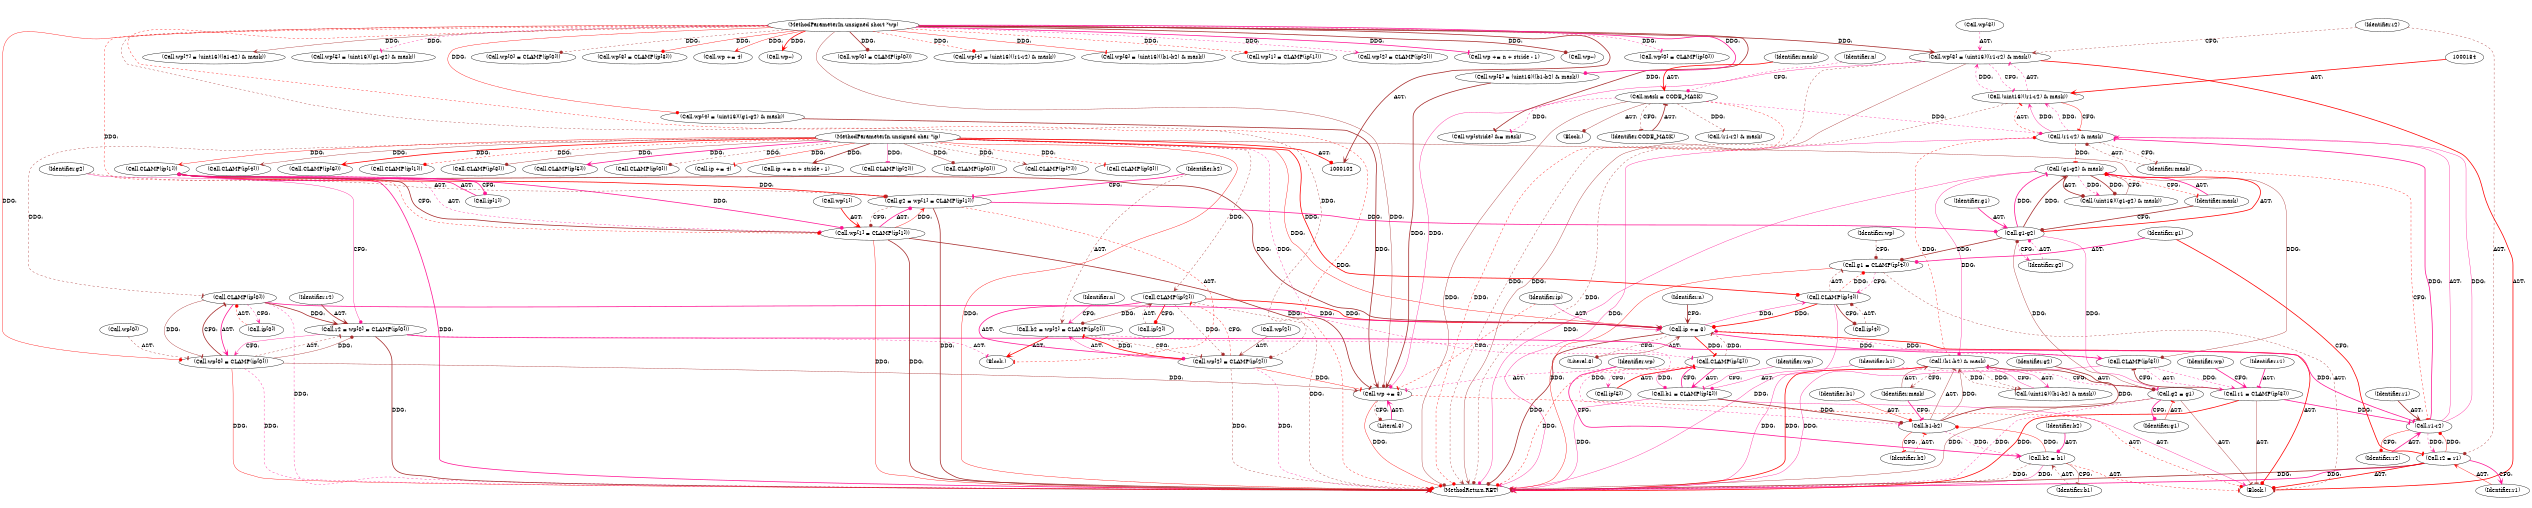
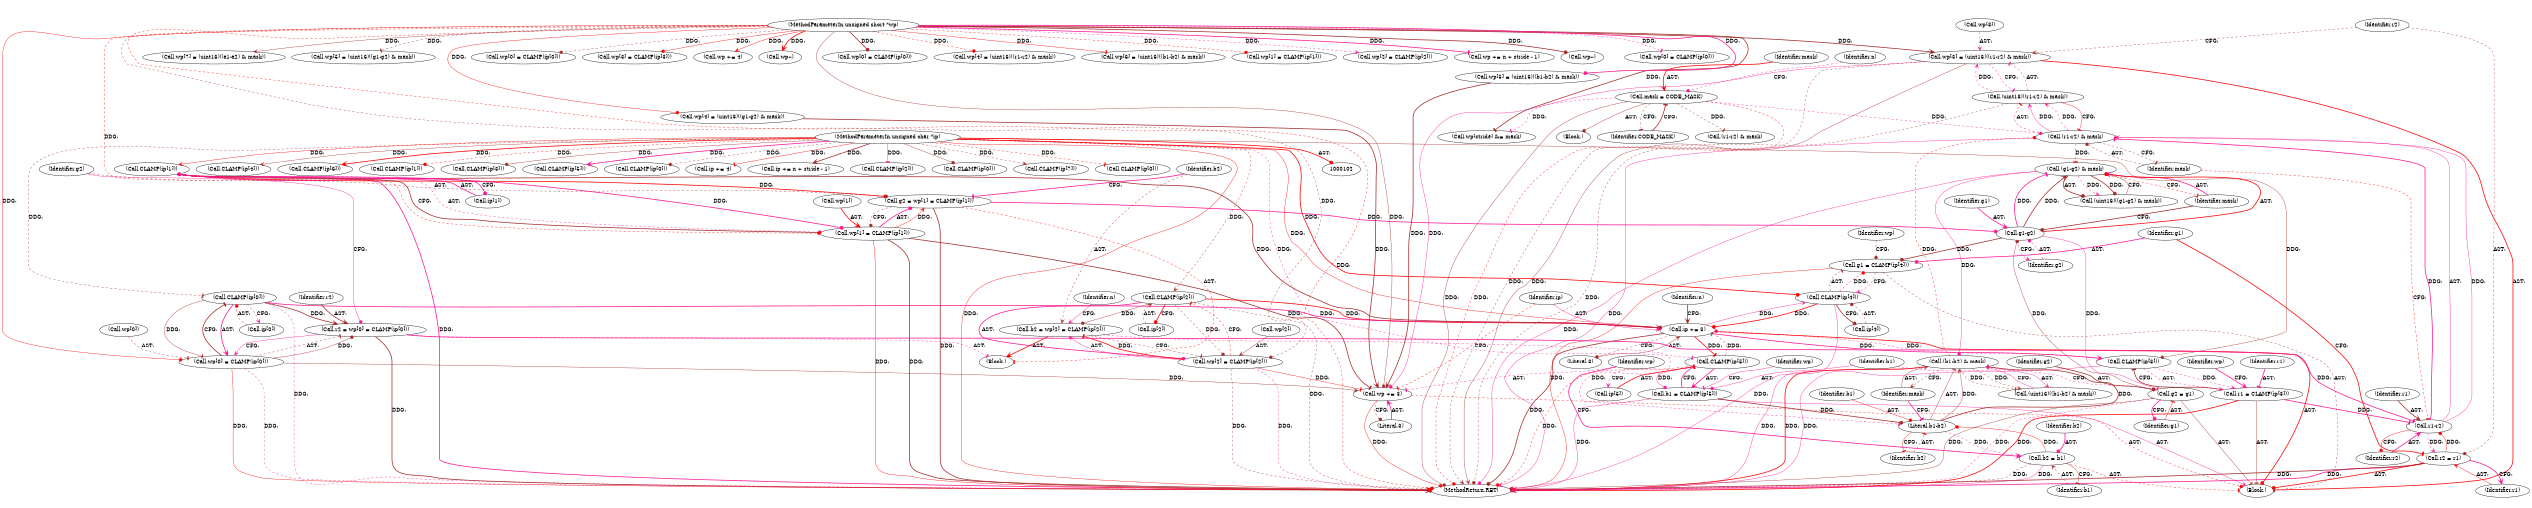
(574, 29) -> (574, 29)
(1424, 33) -> none
(2465, 57) -> none
(1671, 117) -> (1671, 117)
(1927, 426) -> (1927, 426)
